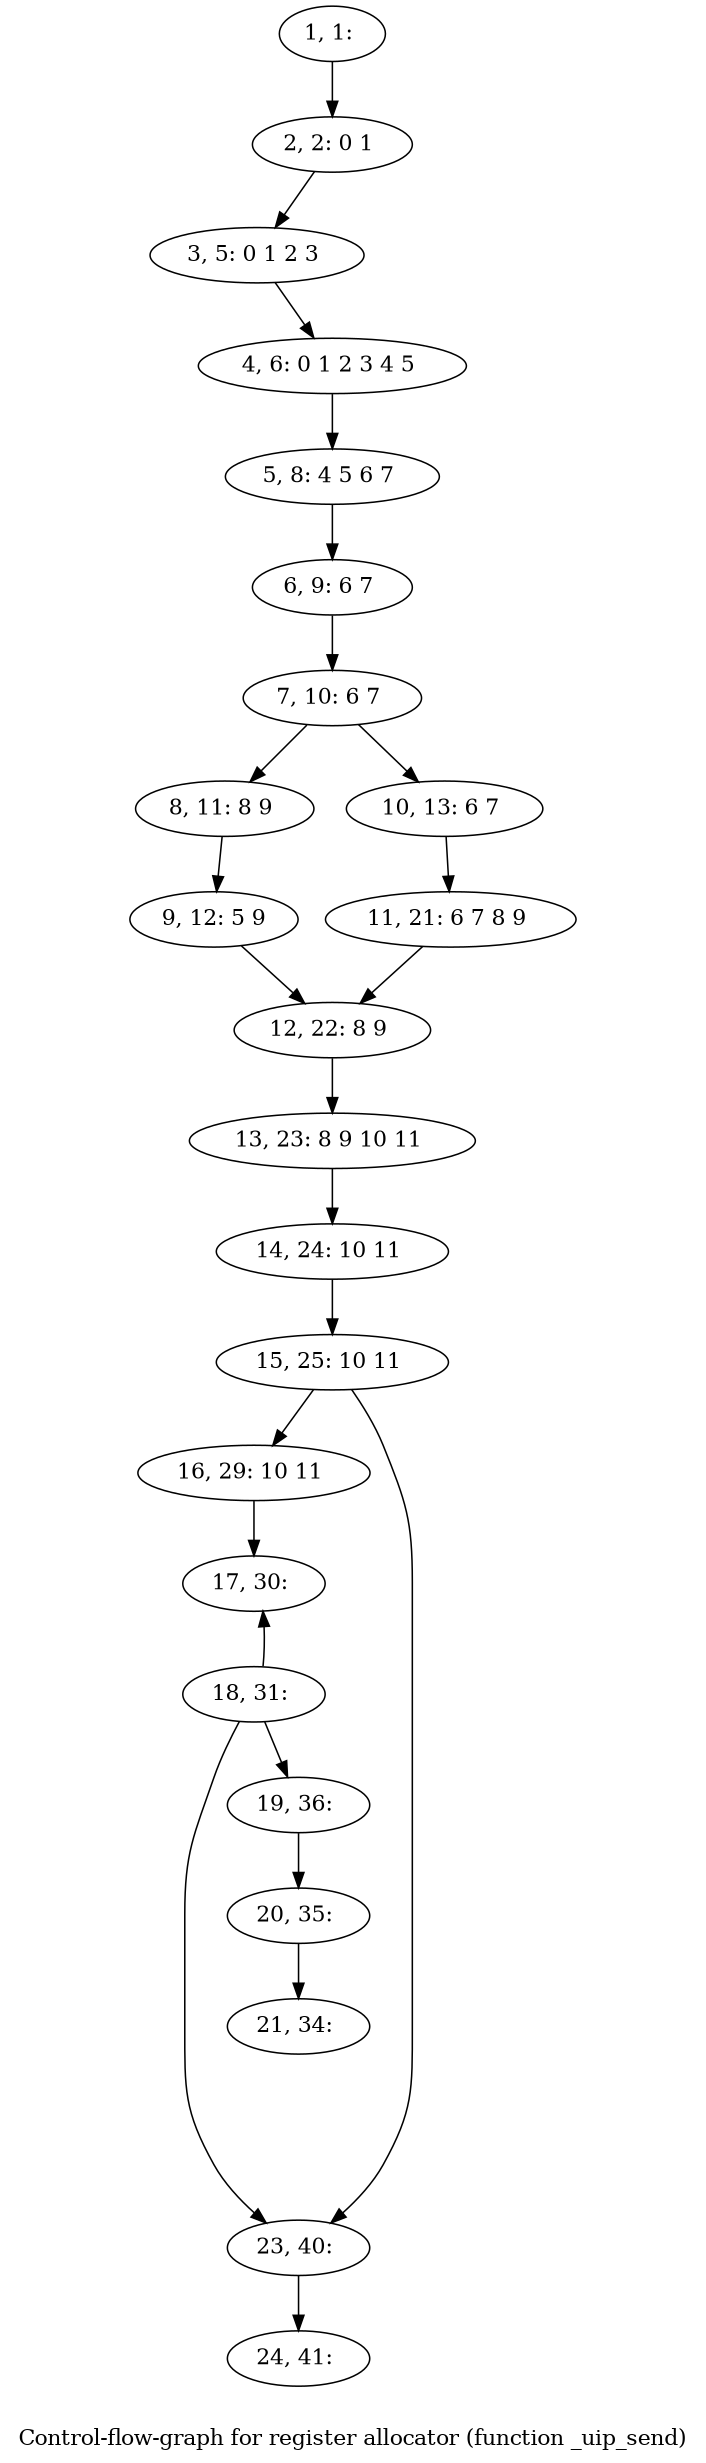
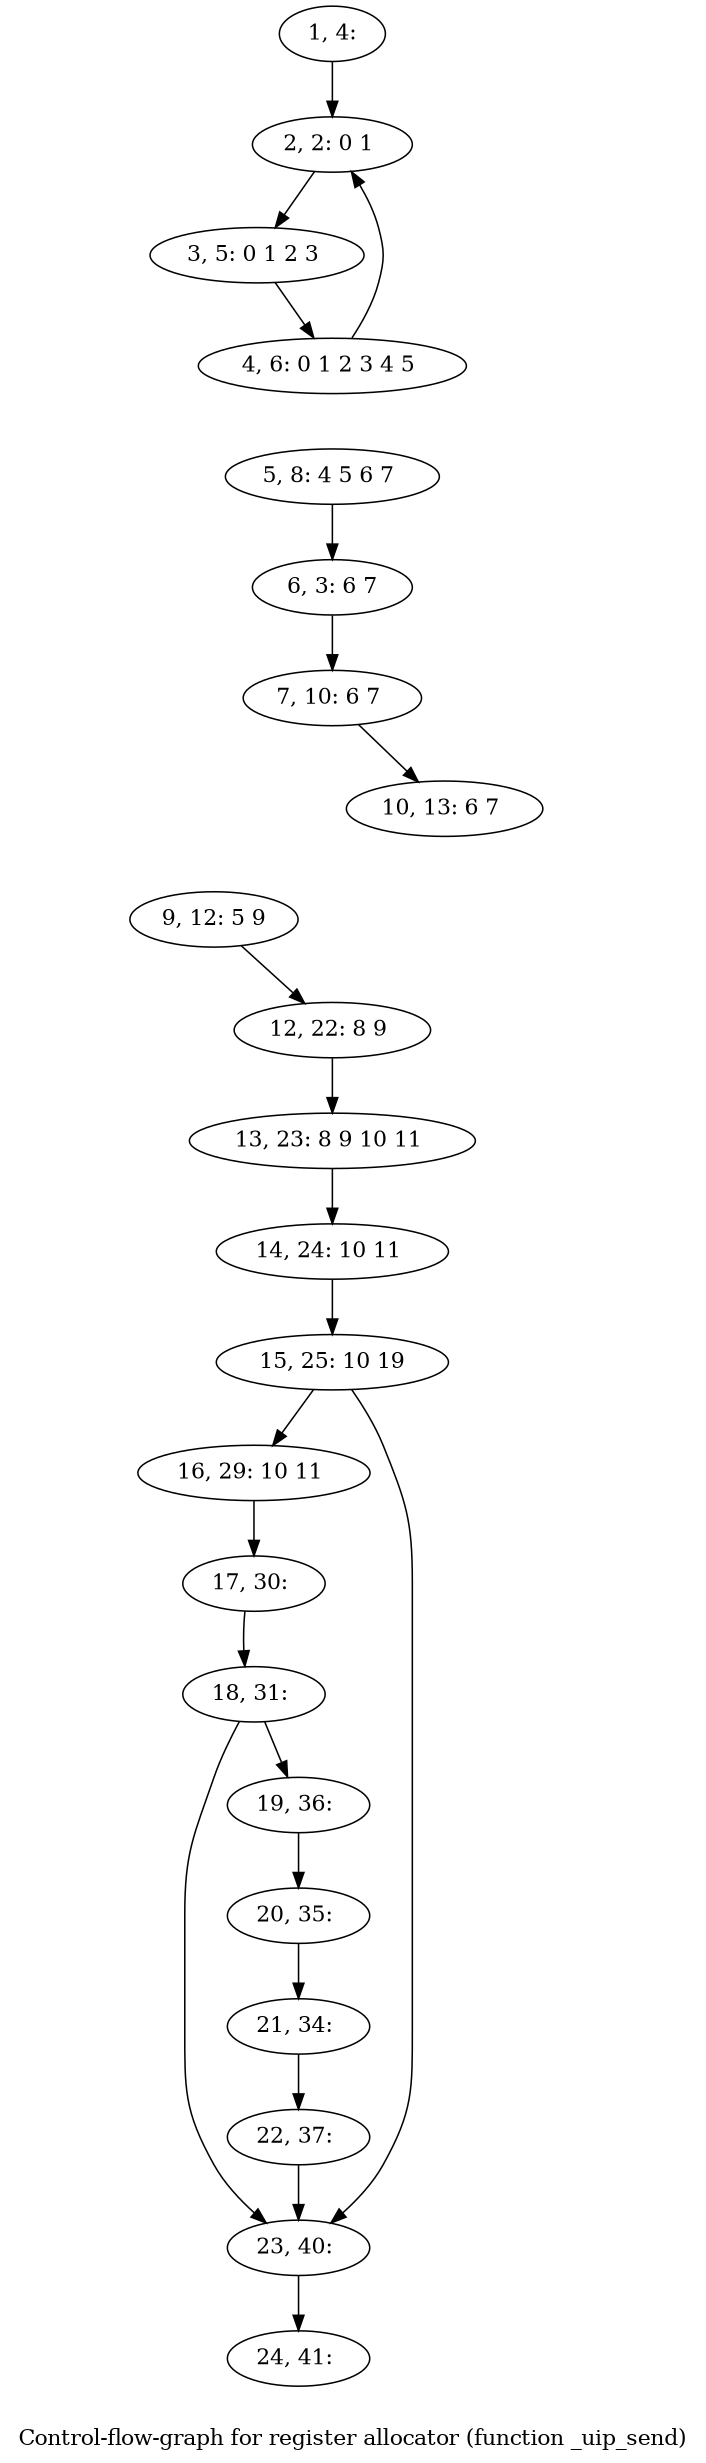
(332, 34) -> (332, 34)
(332, 414) -> (383, 263)
(332, 587) -> (332, 587)
(225, 809) -> none
(451, 919) -> none
(332, 1362) -> (332, 1362)
(264, 1646) -> (244, 1631)
none -> (299, 2137)
